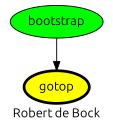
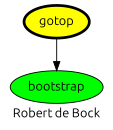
(57, 50) -> (57, 50)
